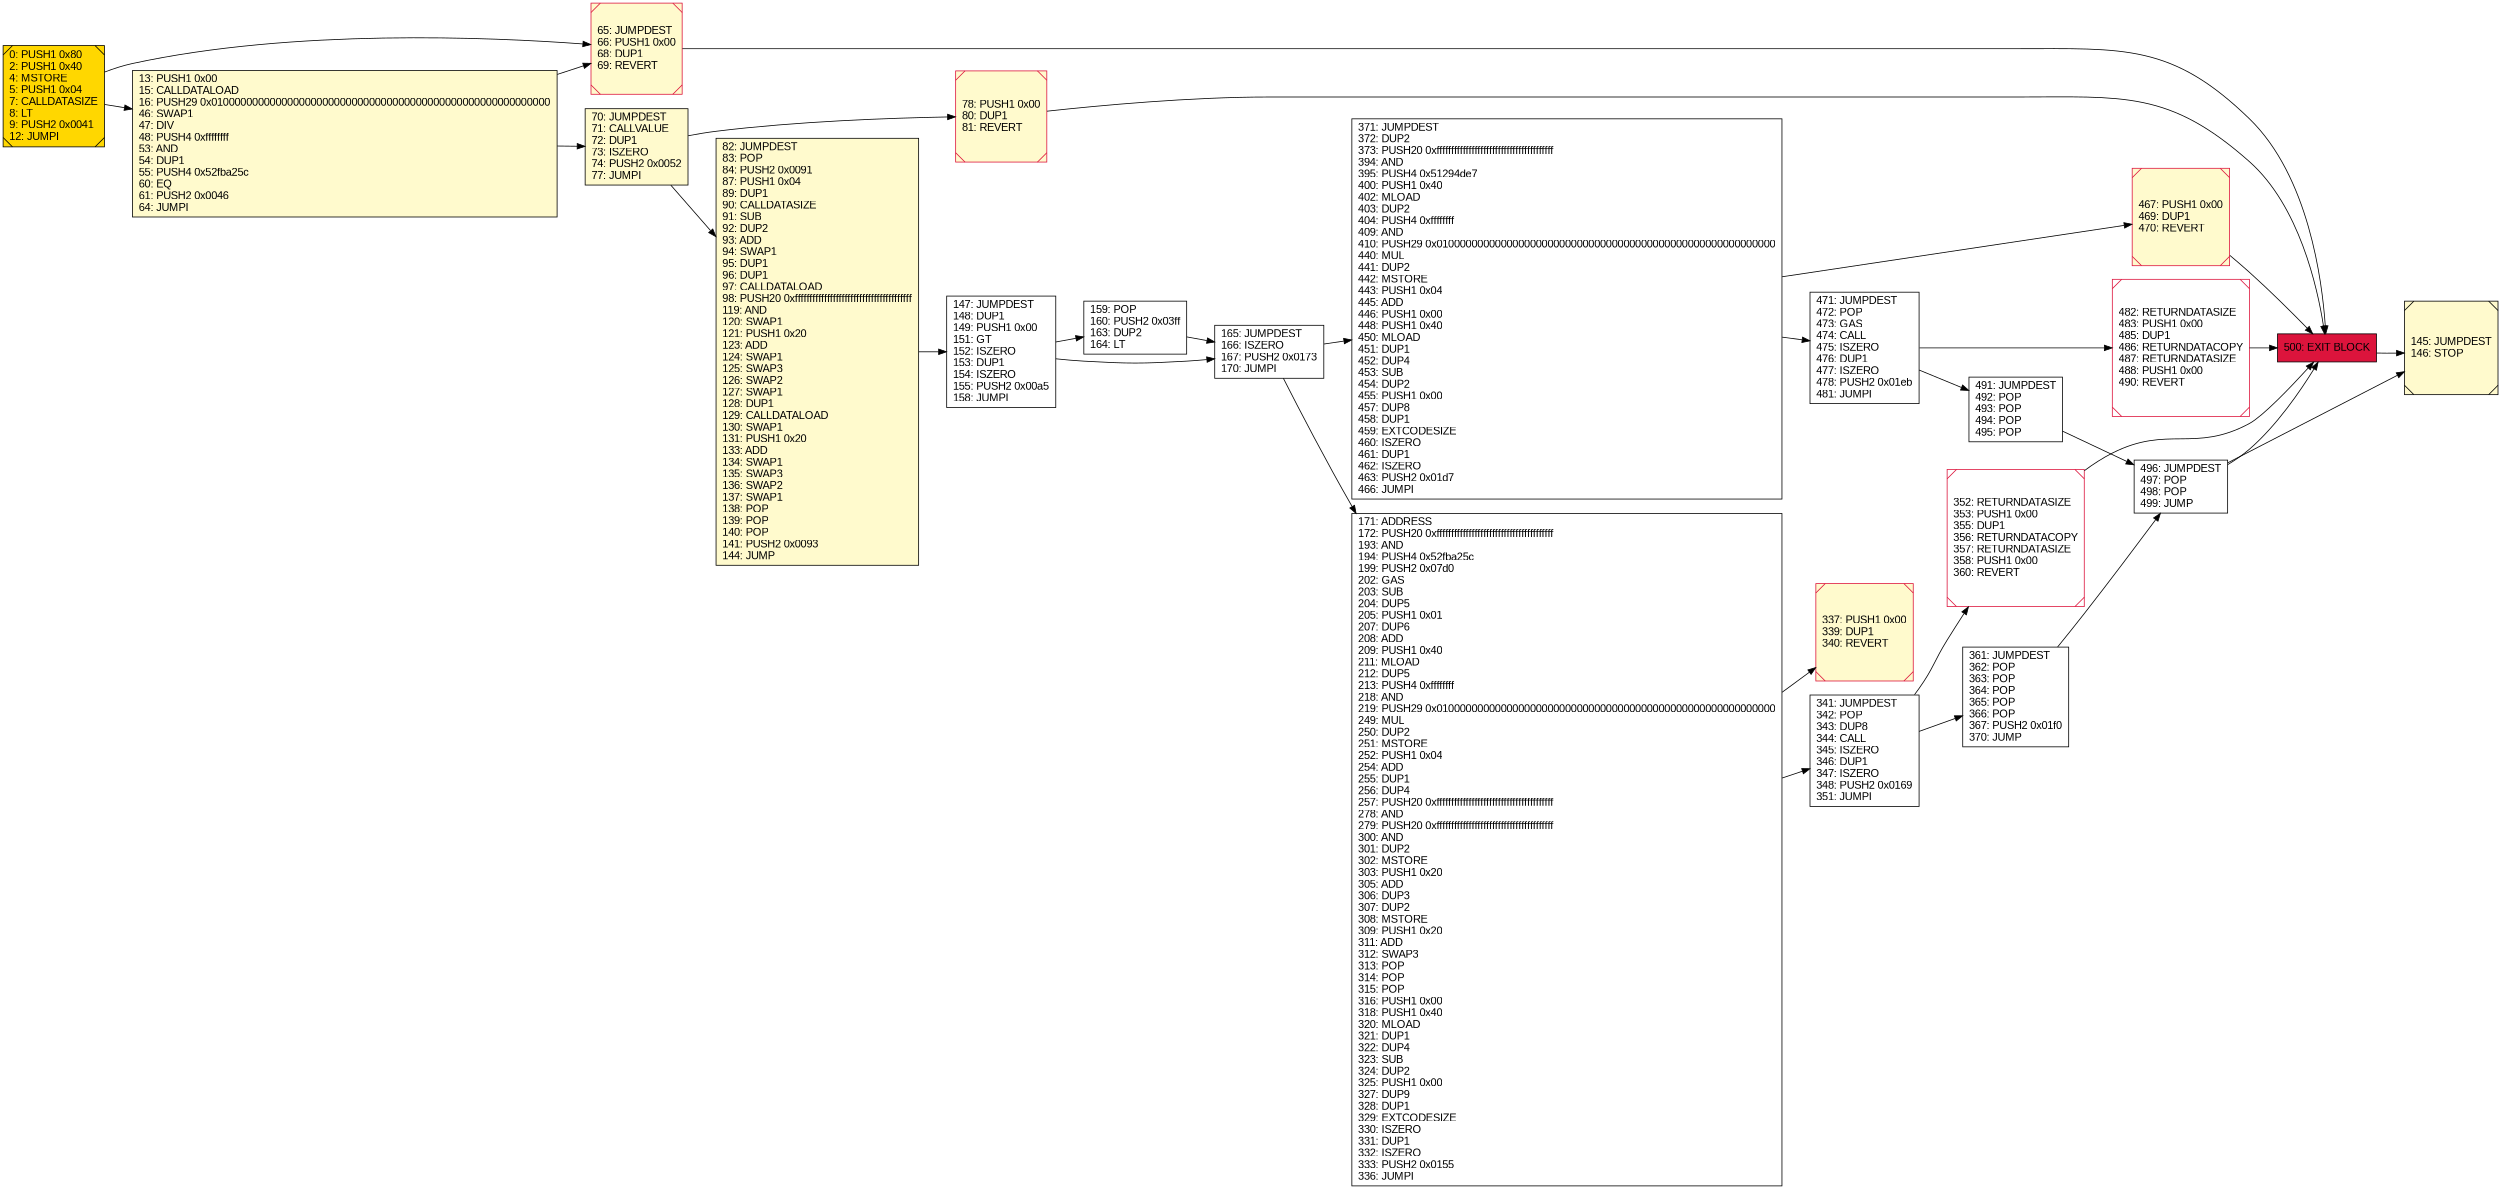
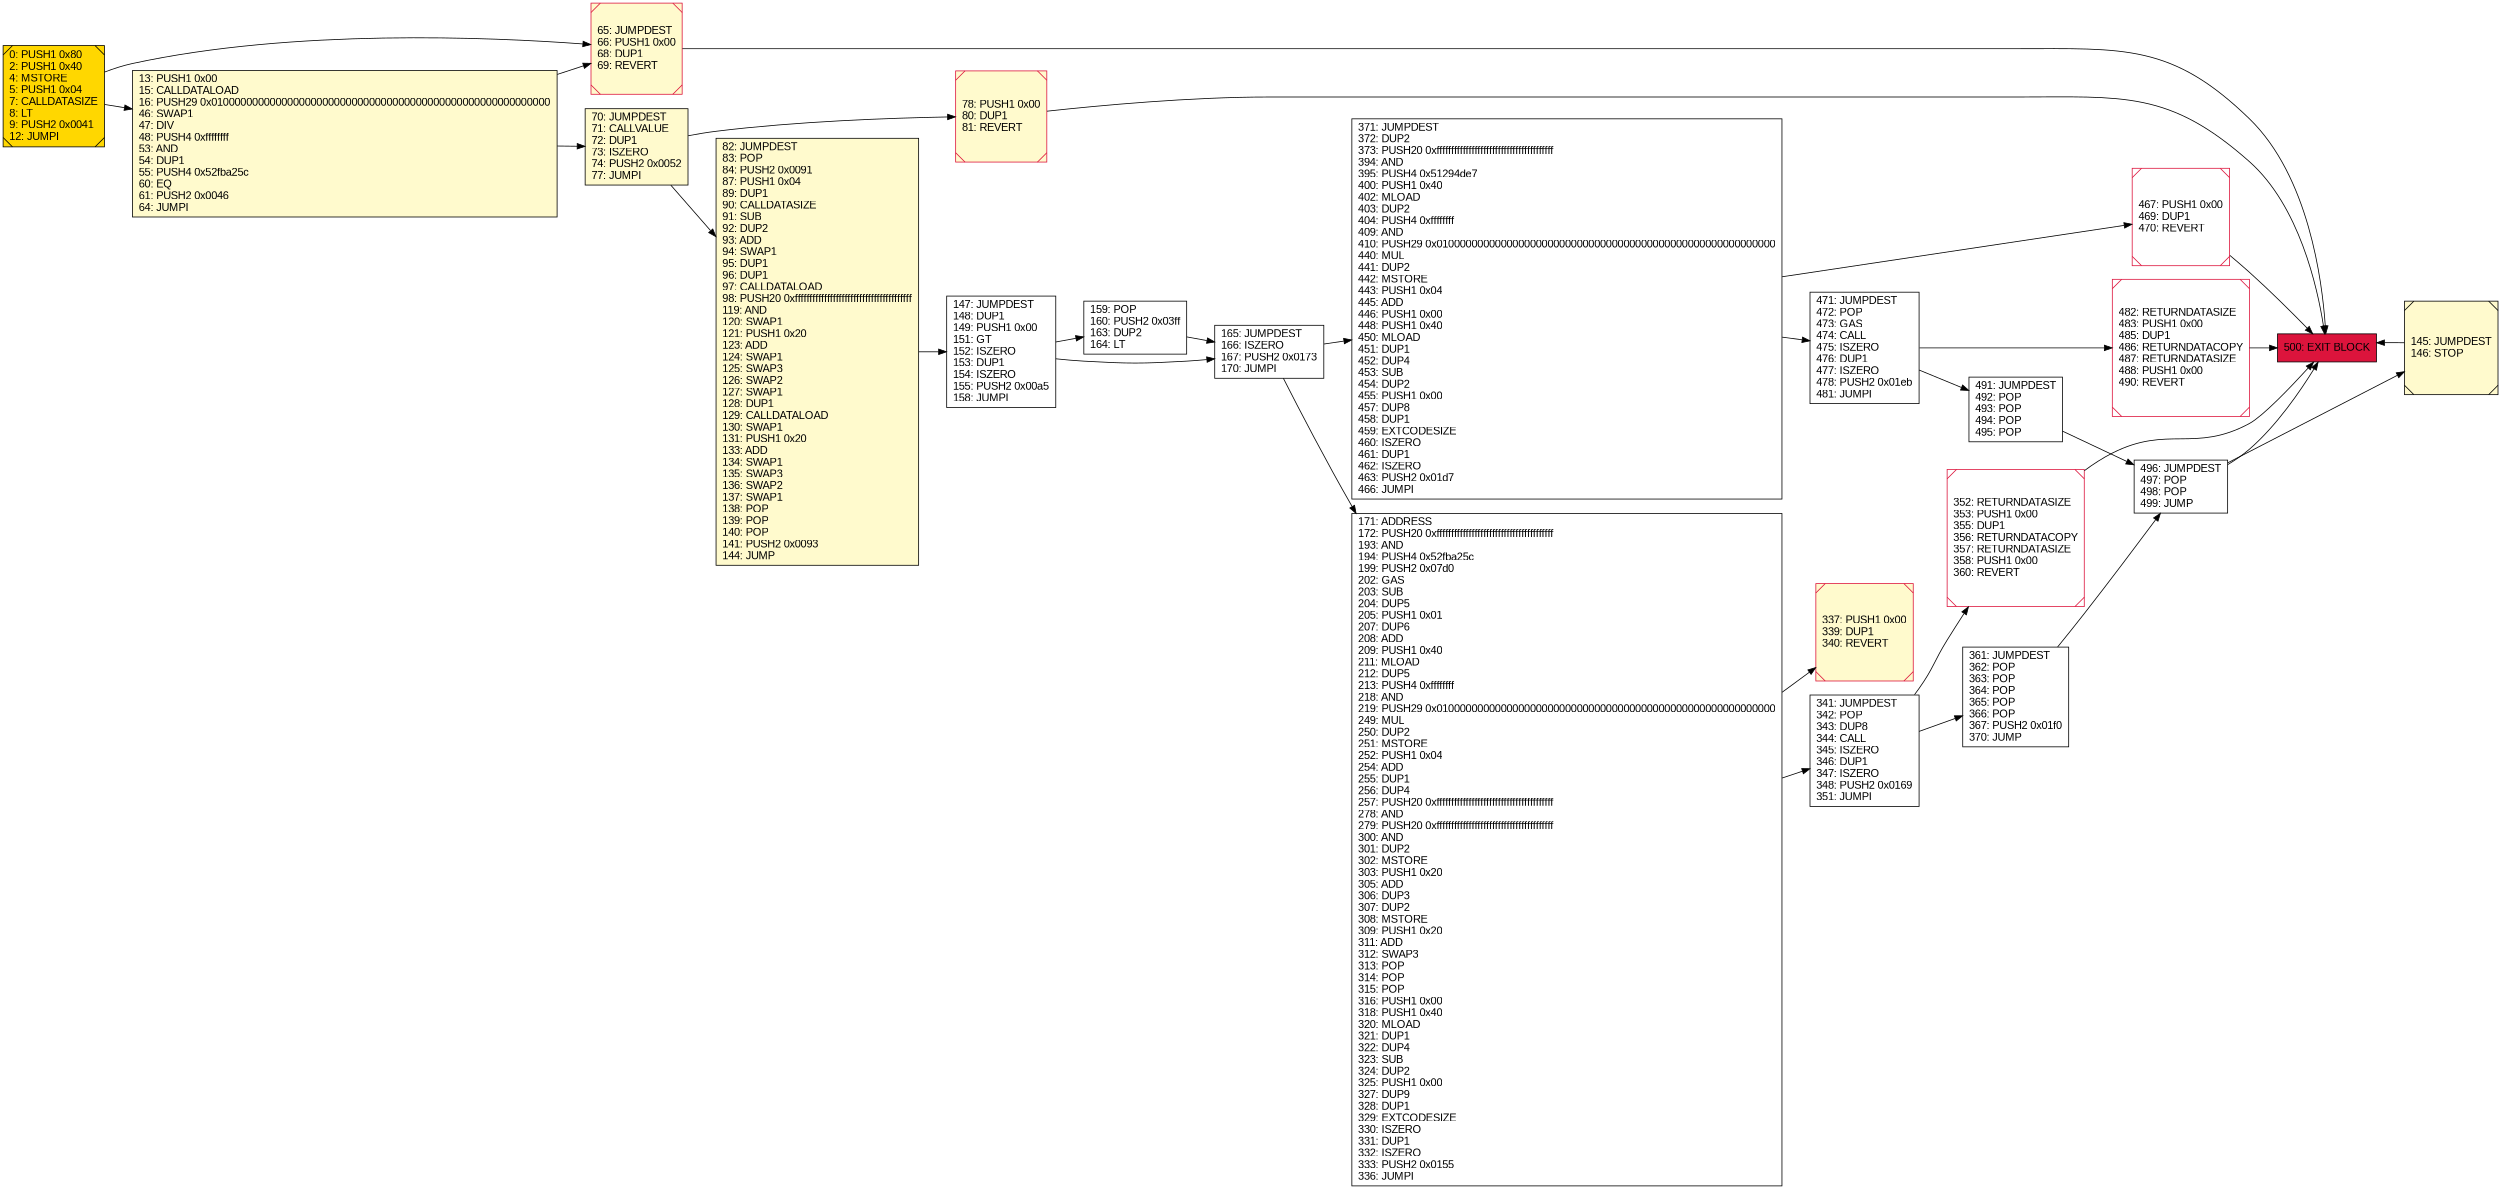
(2181, 217) -> (2181, 217)
(2387, 353) -> (2394, 343)
